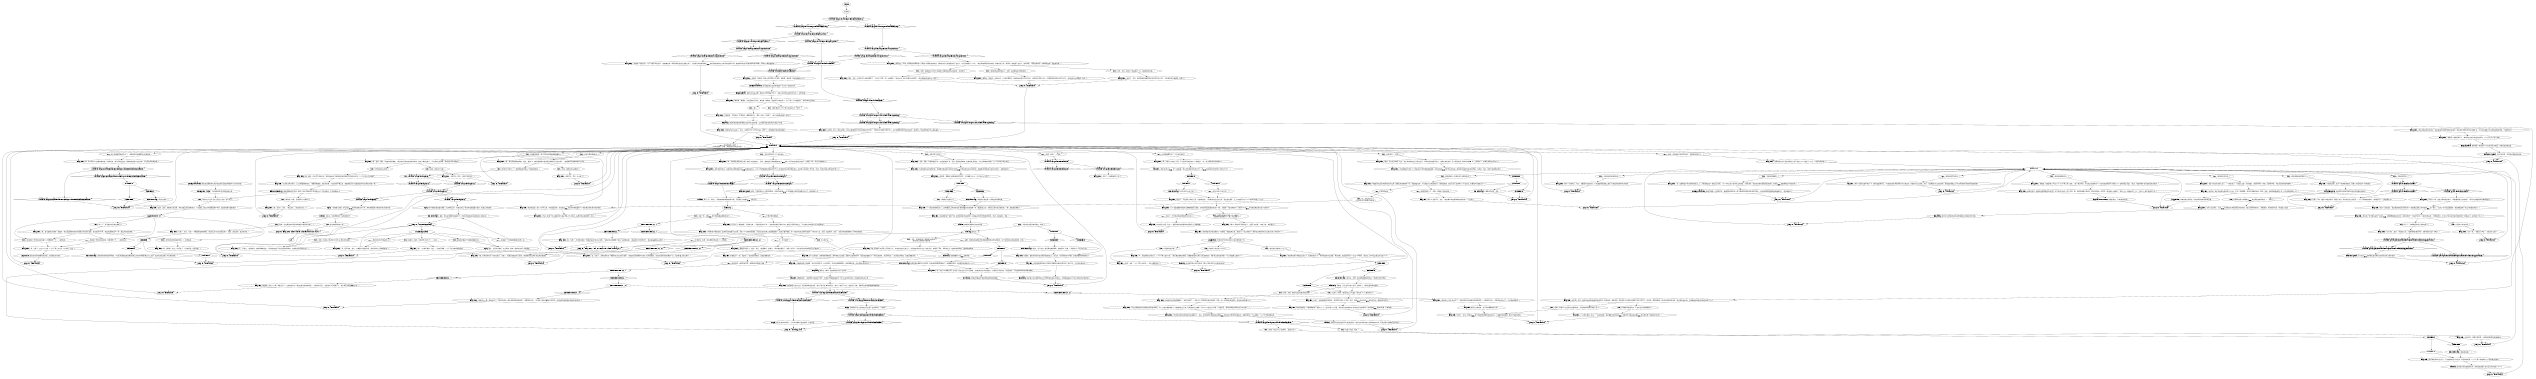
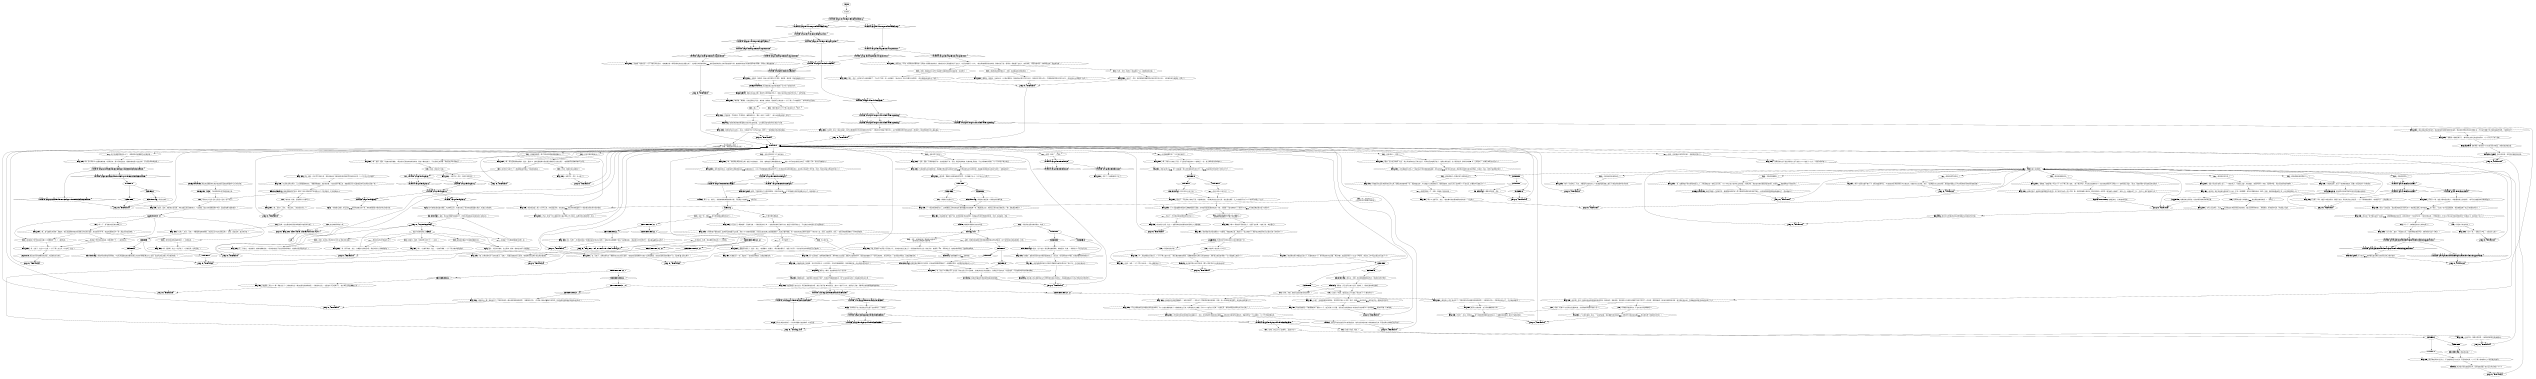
(380, 169) -> none
(2034, 169) -> (2034, 169)
(1383, 191) -> none
(336, 216) -> none
(422, 232) -> (422, 232)
(971, 232) -> (971, 232)
(1276, 249) -> none
(747, 263) -> none
